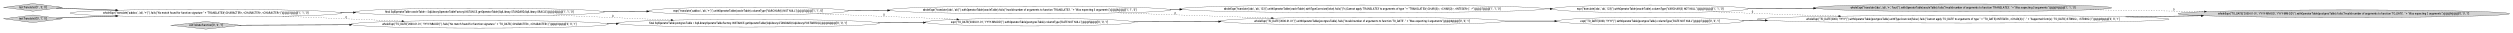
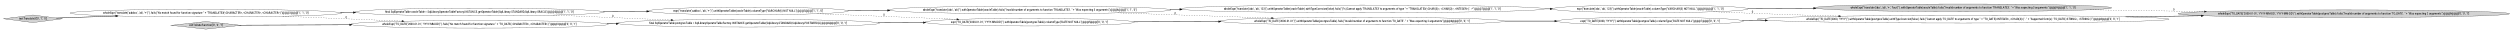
(33, 7) -> none
